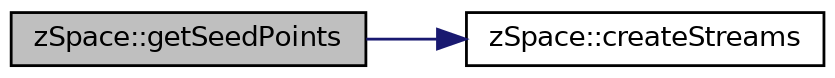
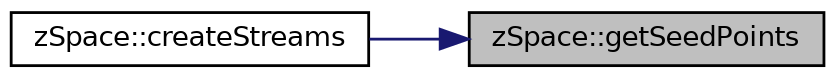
(402, 39) -> (405, 39)
